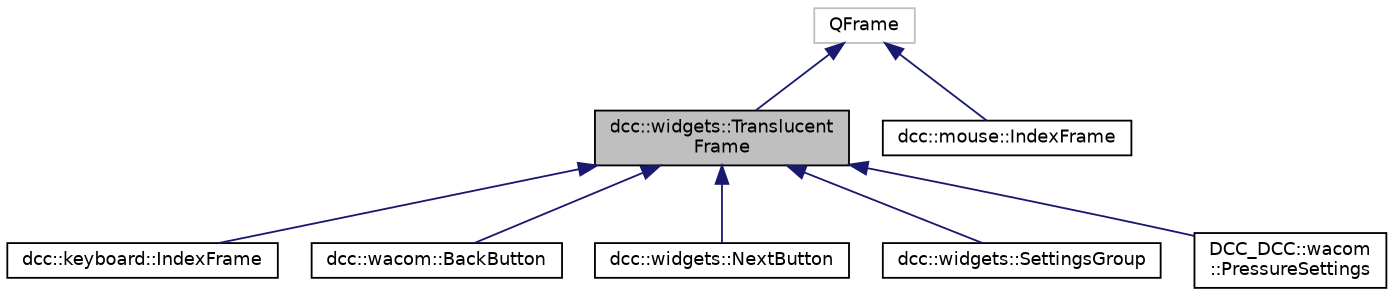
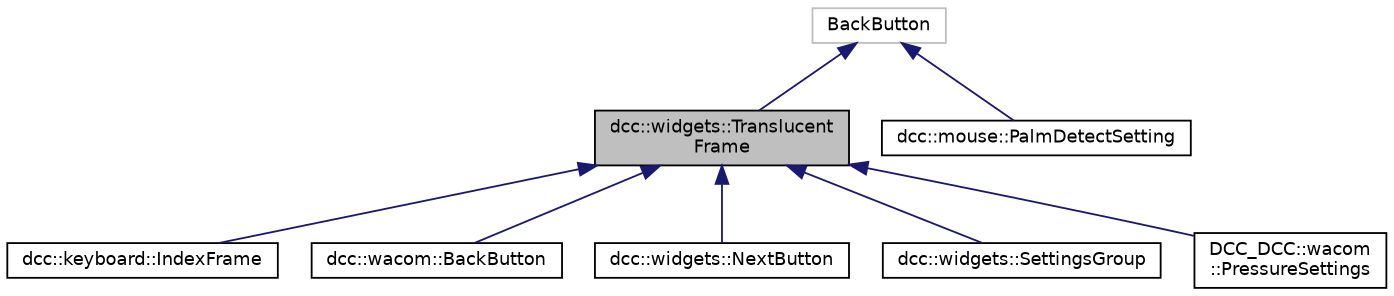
(865, 26) -> (879, 26)
(1007, 138) -> (1036, 138)
